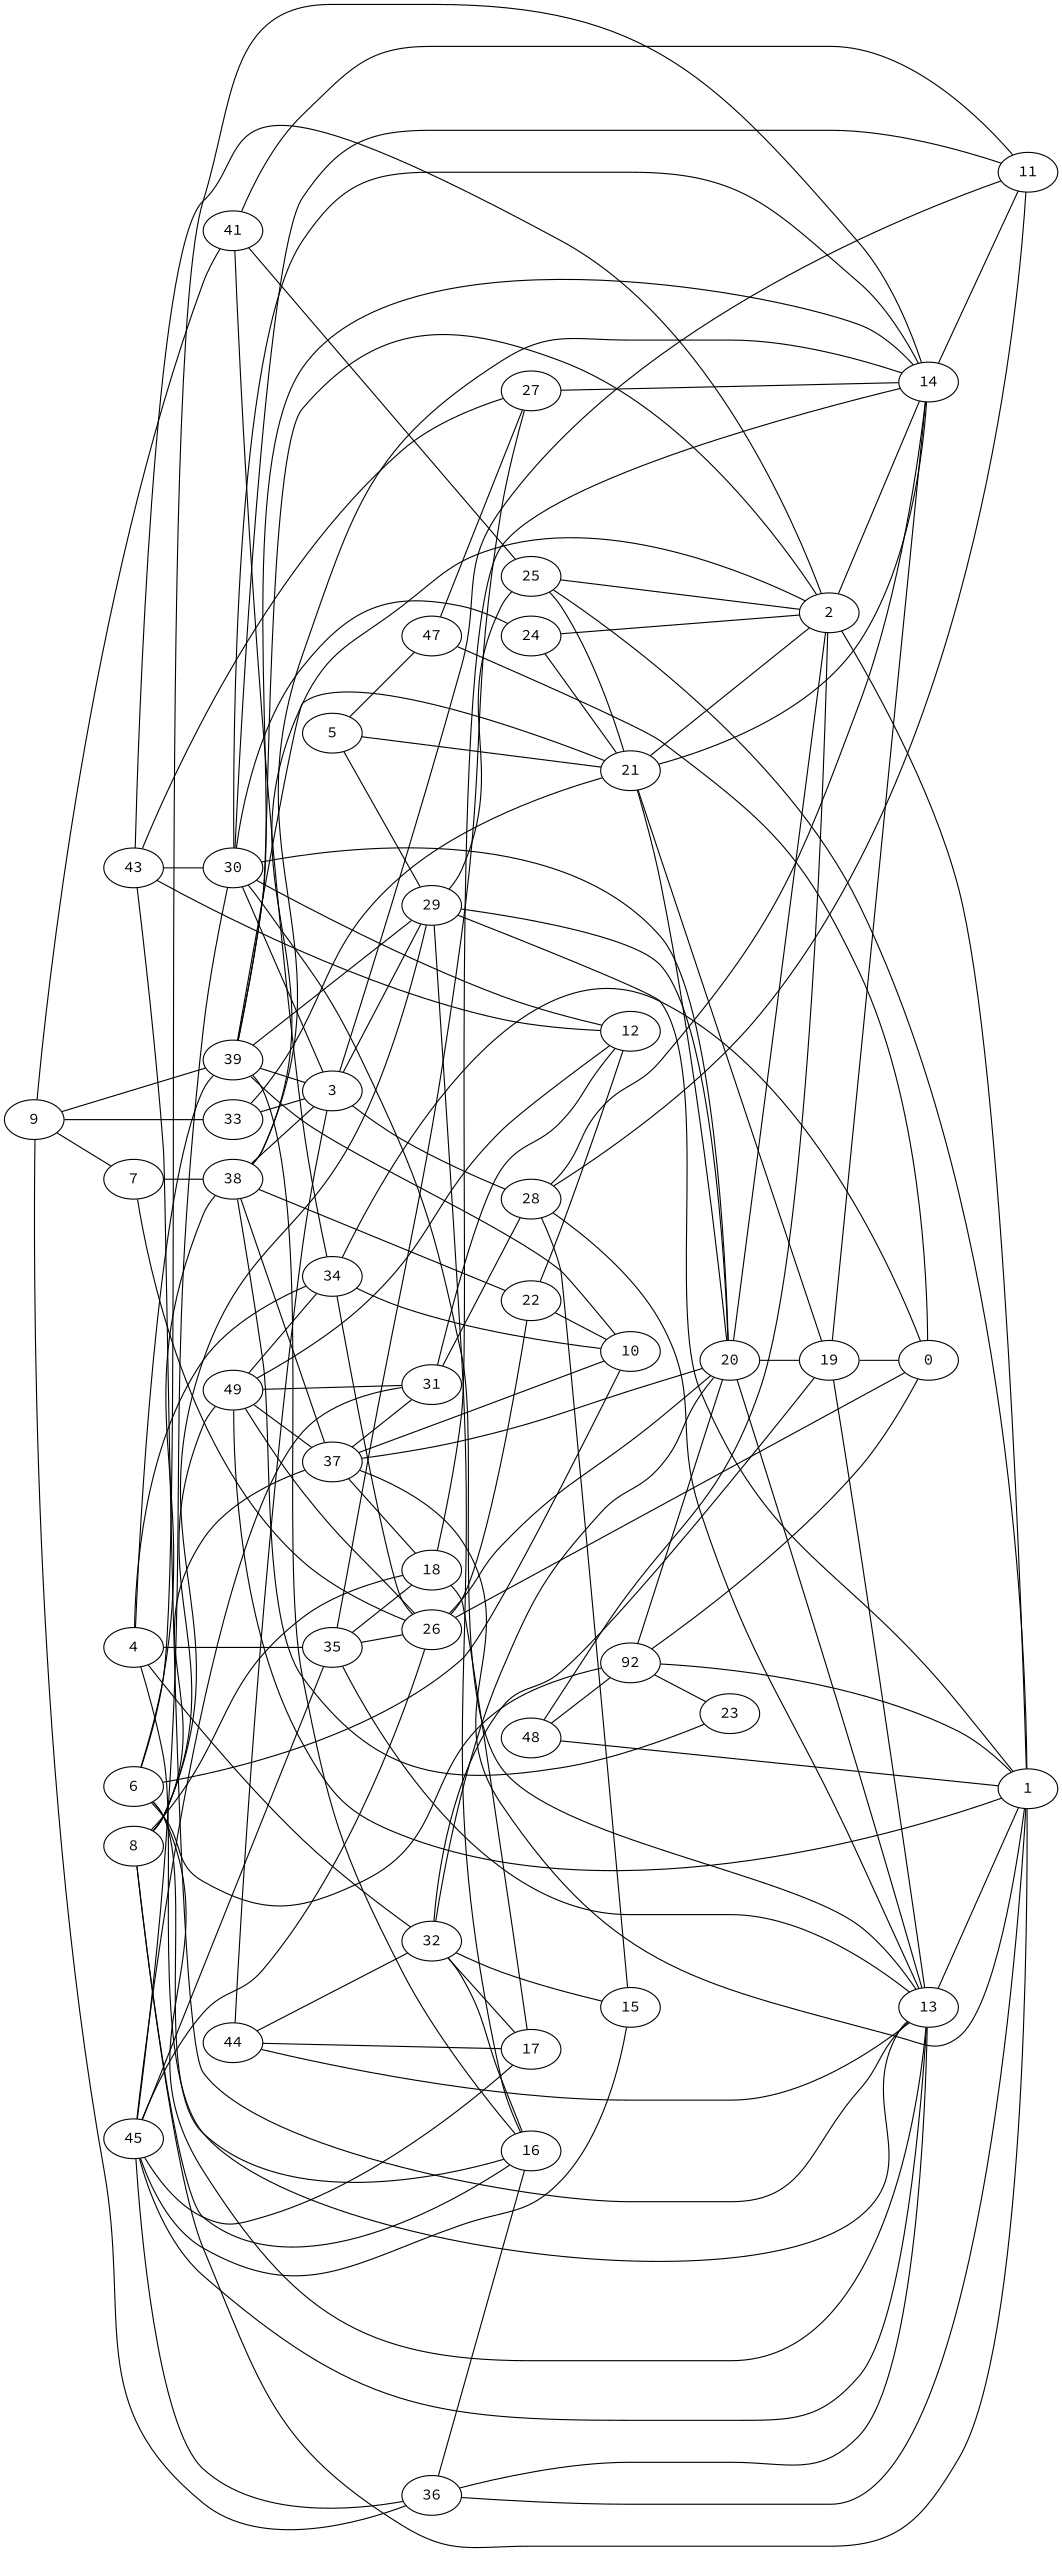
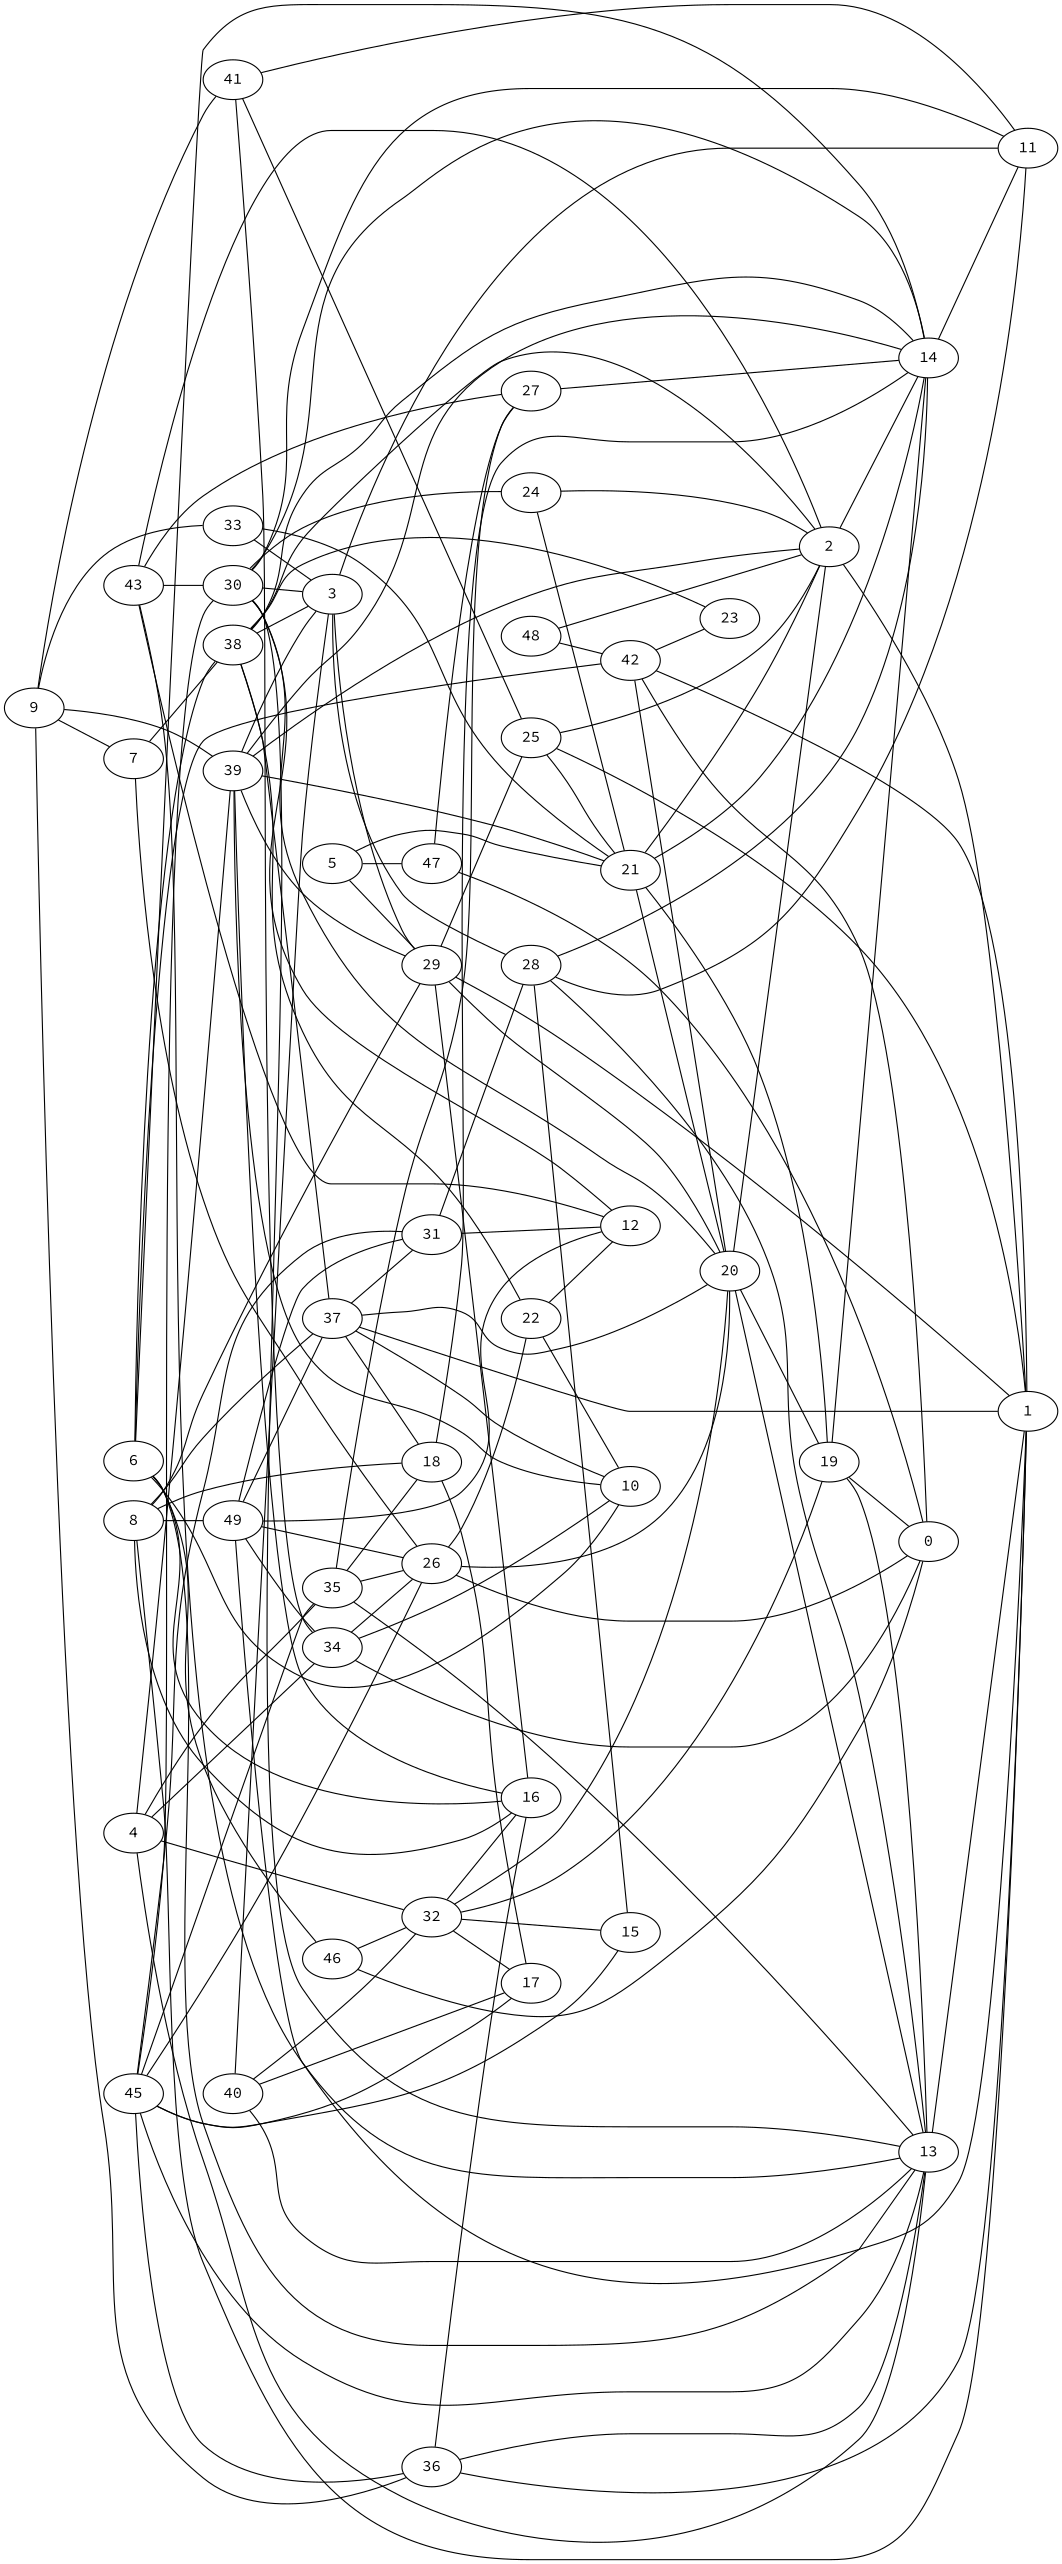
(630, 1663) -> (630, 661)
(780, 1763) -> none
none -> (332, 1959)
(233, 2043) -> (233, 2094)
